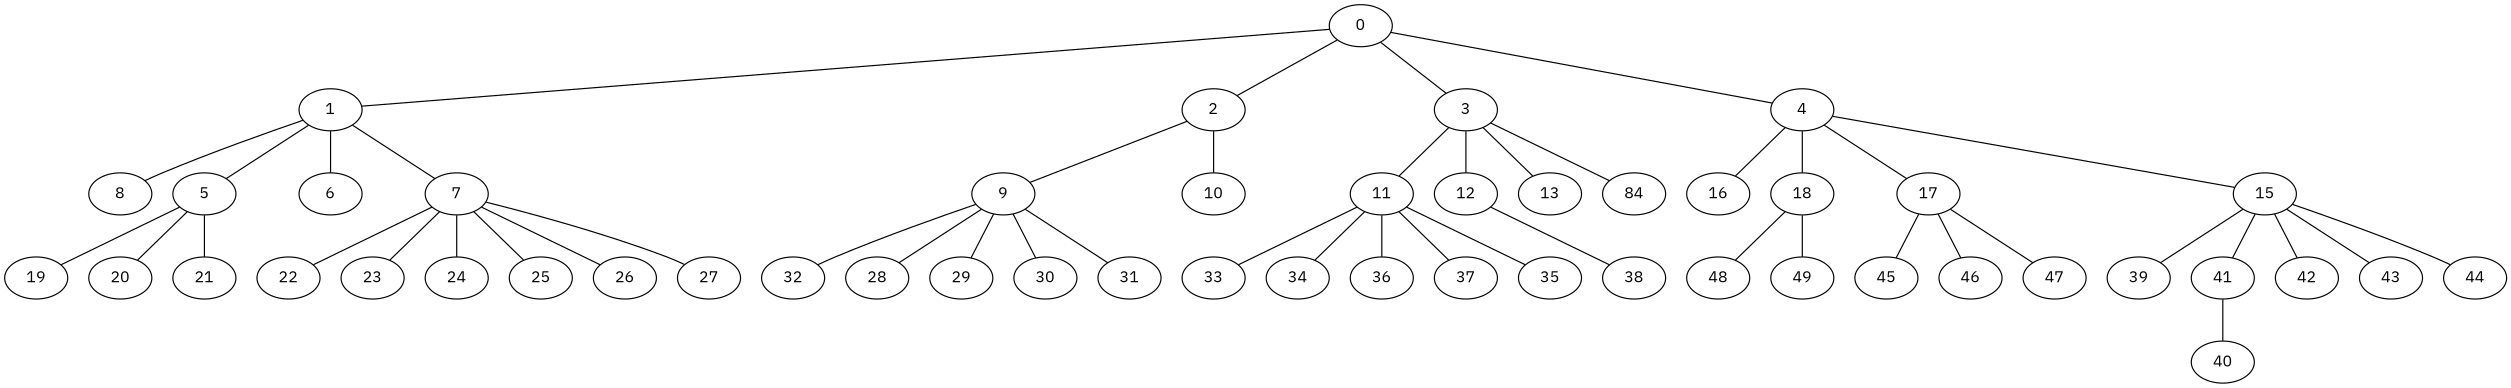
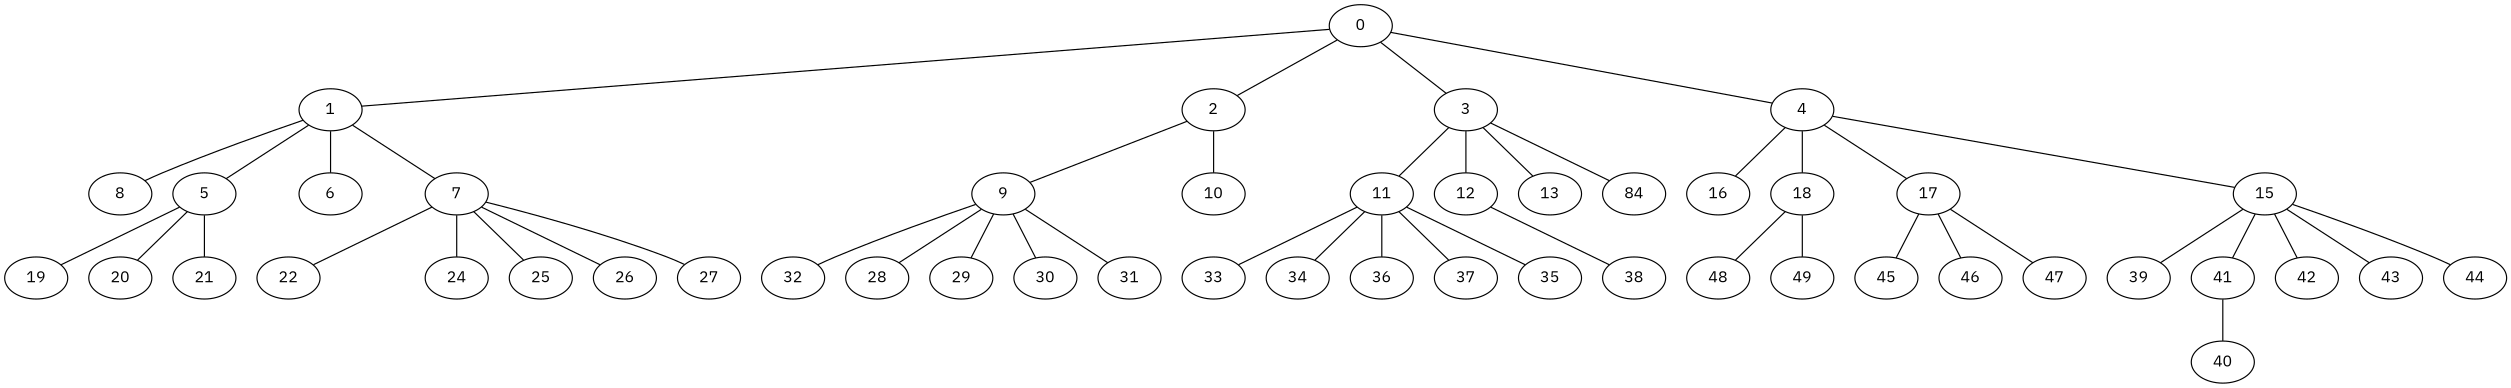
(373, 278) -> none
